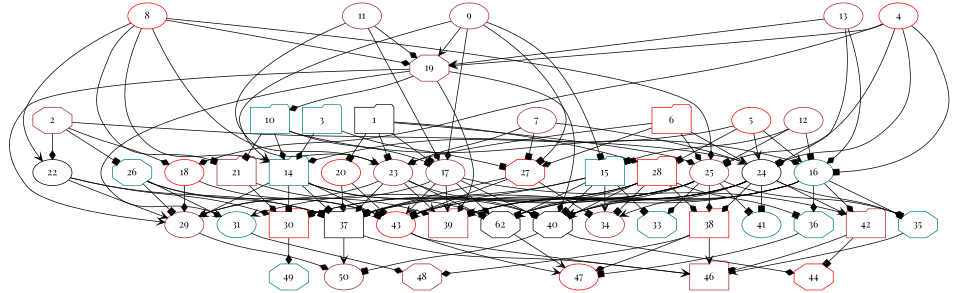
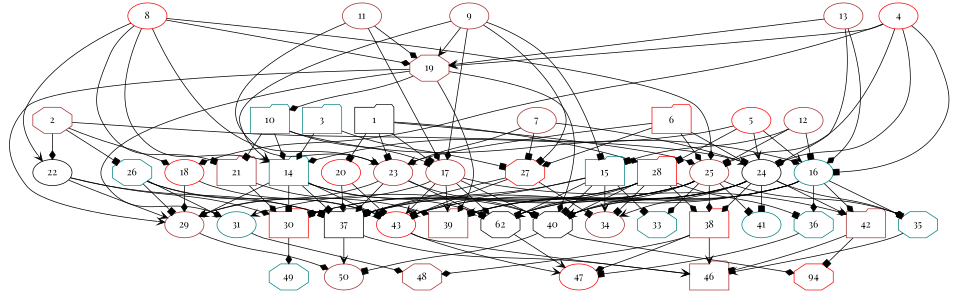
(705, 140) -> (705, 140)
(417, 195) -> none
(814, 277) -> (814, 277)
